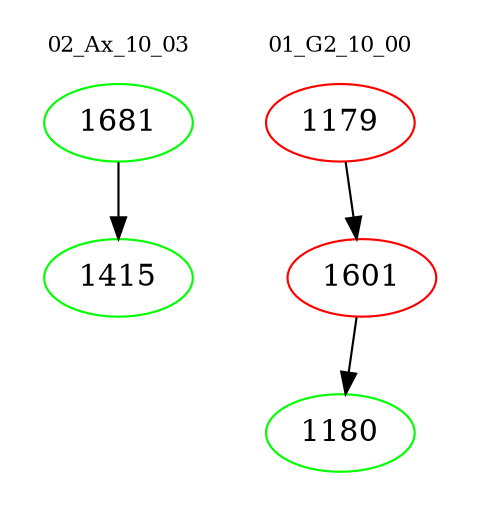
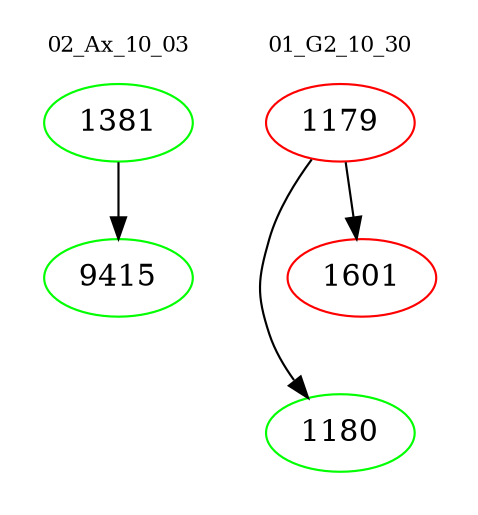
(340, 46) -> (340, 46)
(118, 123) -> (118, 123)
(118, 278) -> (118, 278)
(353, 345) -> (262, 268)
